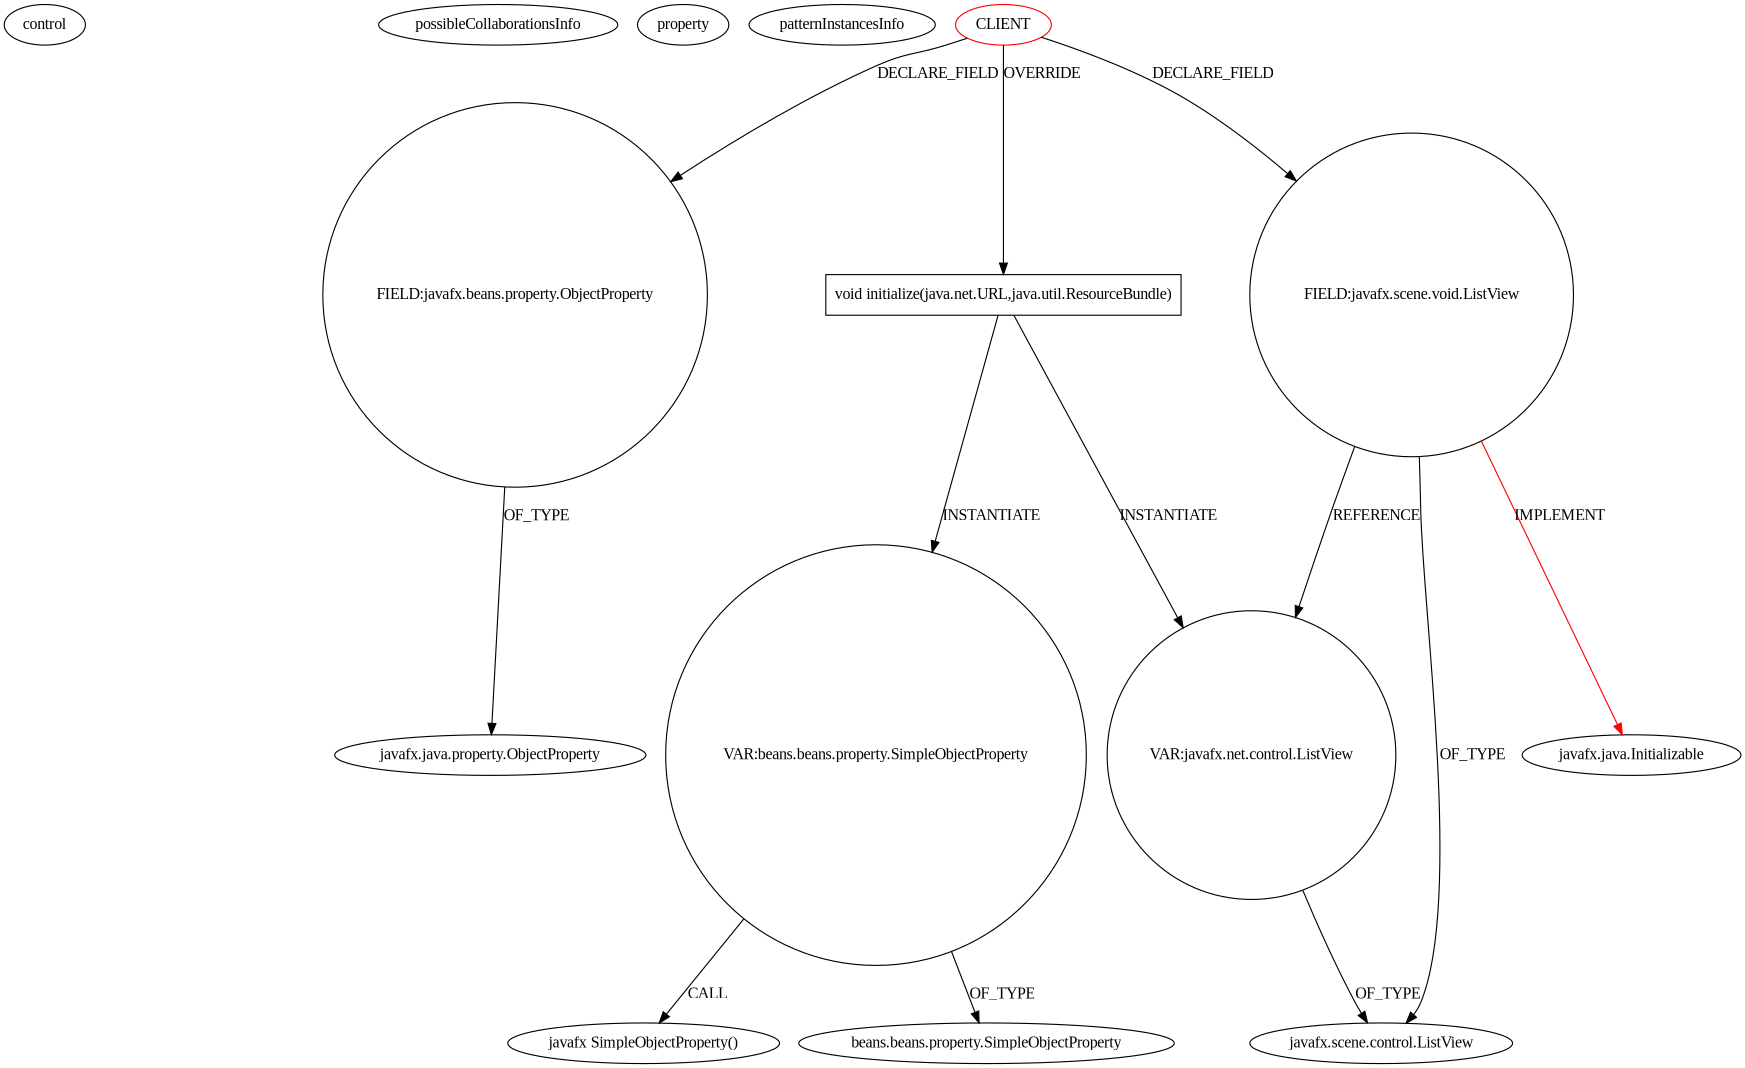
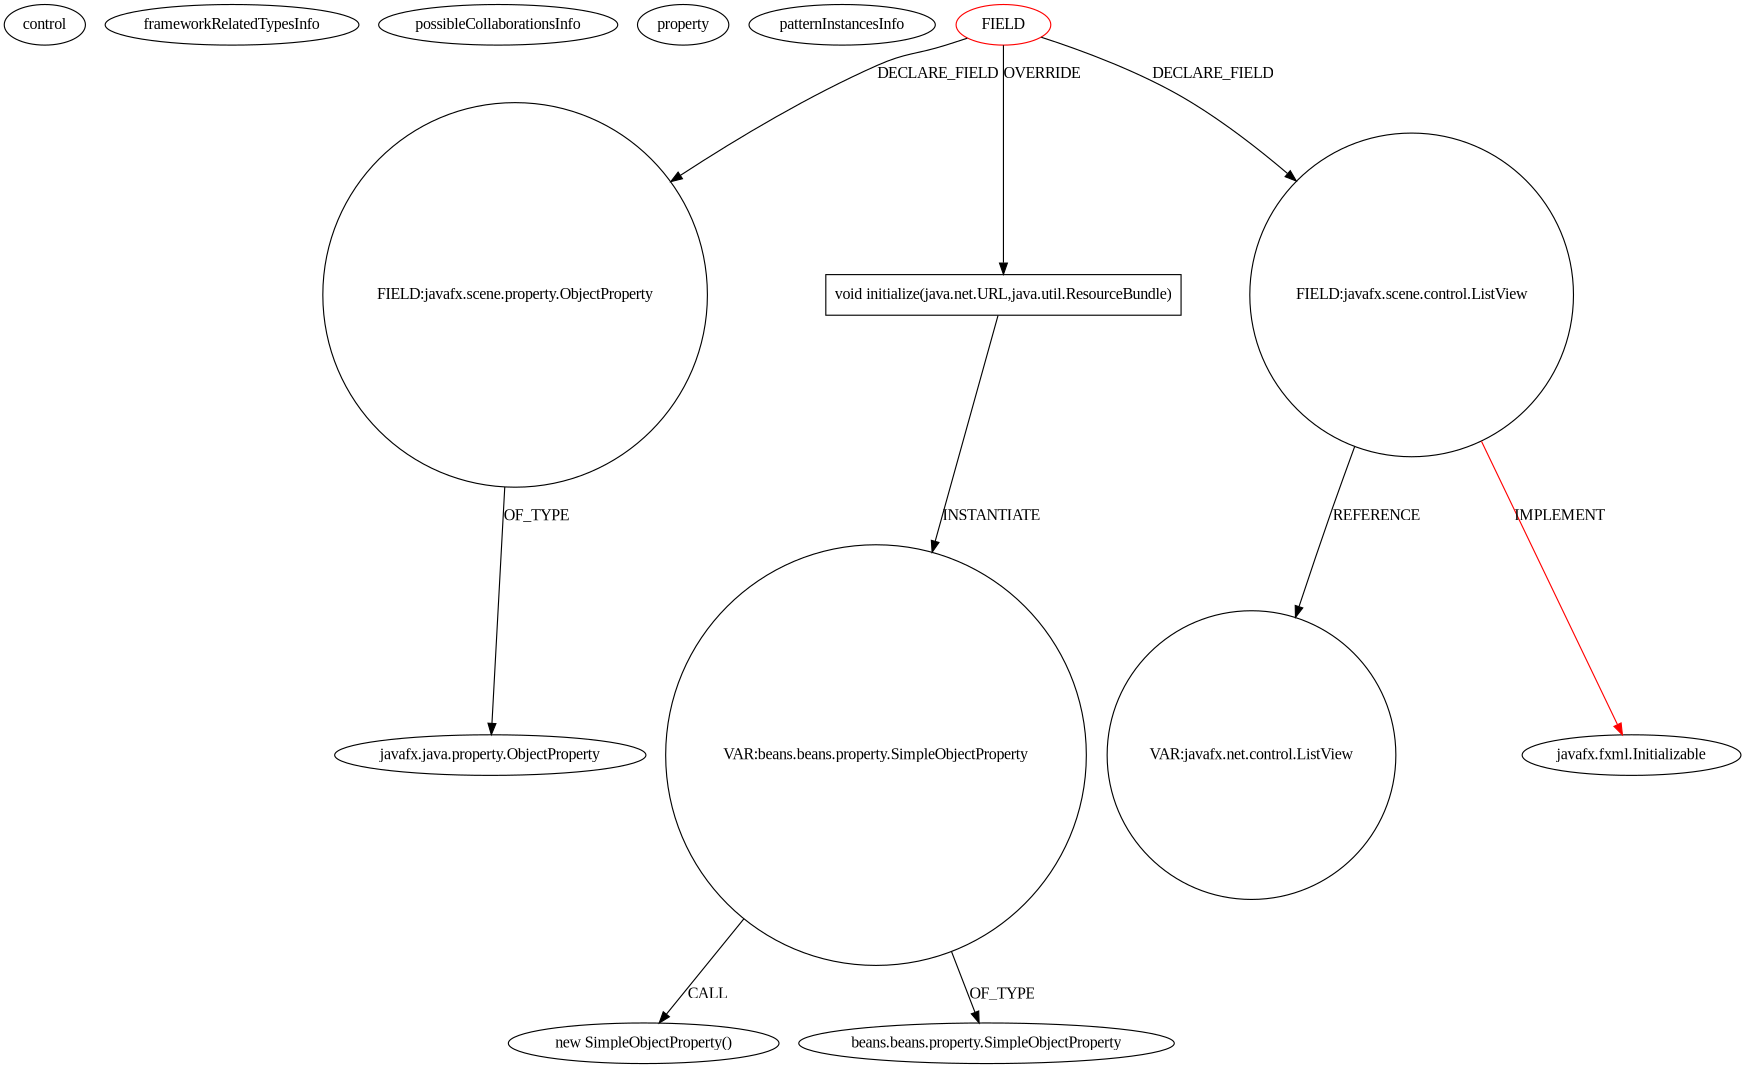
none -> (232, 25)
(1003, 25) -> (1003, 25)
(515, 295) -> (515, 295)
(1412, 295) -> (1412, 295)
(1096, 467) -> none
(1632, 755) -> (1632, 755)
(644, 1043) -> (644, 1043)
(1381, 1043) -> none
